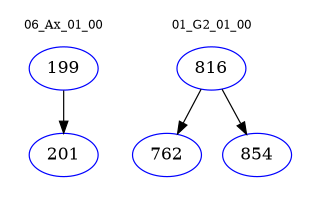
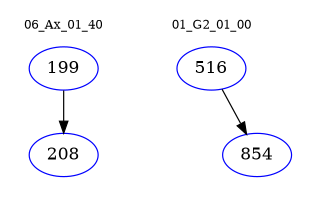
(64, 26) -> (64, 26)
(211, 68) -> (211, 68)
(64, 155) -> (64, 155)
(167, 155) -> none
